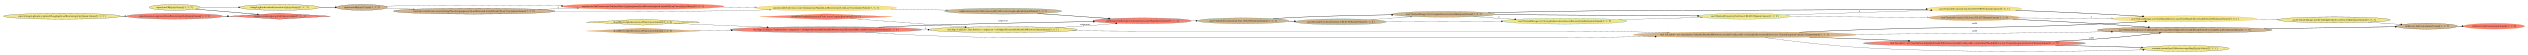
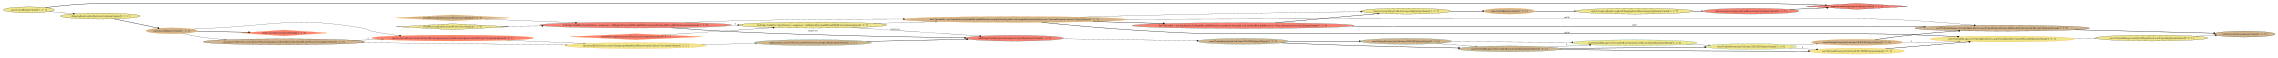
(362, 7) -> (172, 31)
none -> (1509, 11)
(2460, 26) -> (222, 32)
(2494, 26) -> (284, 33)
